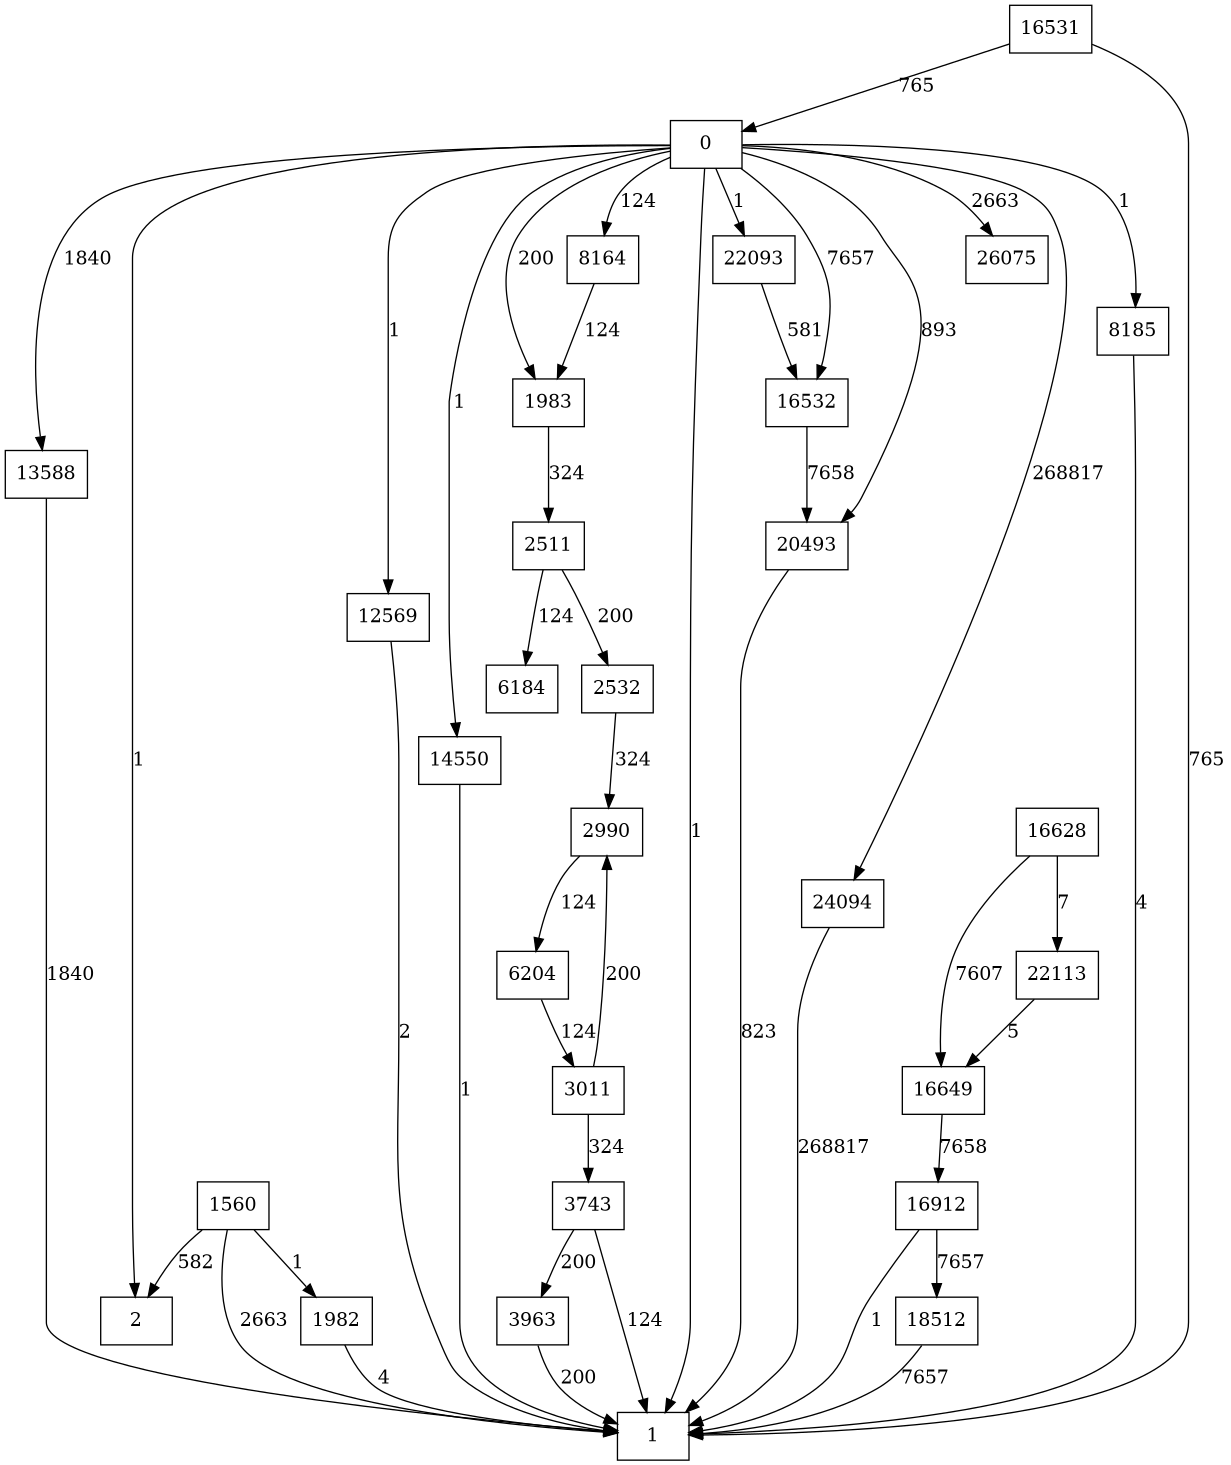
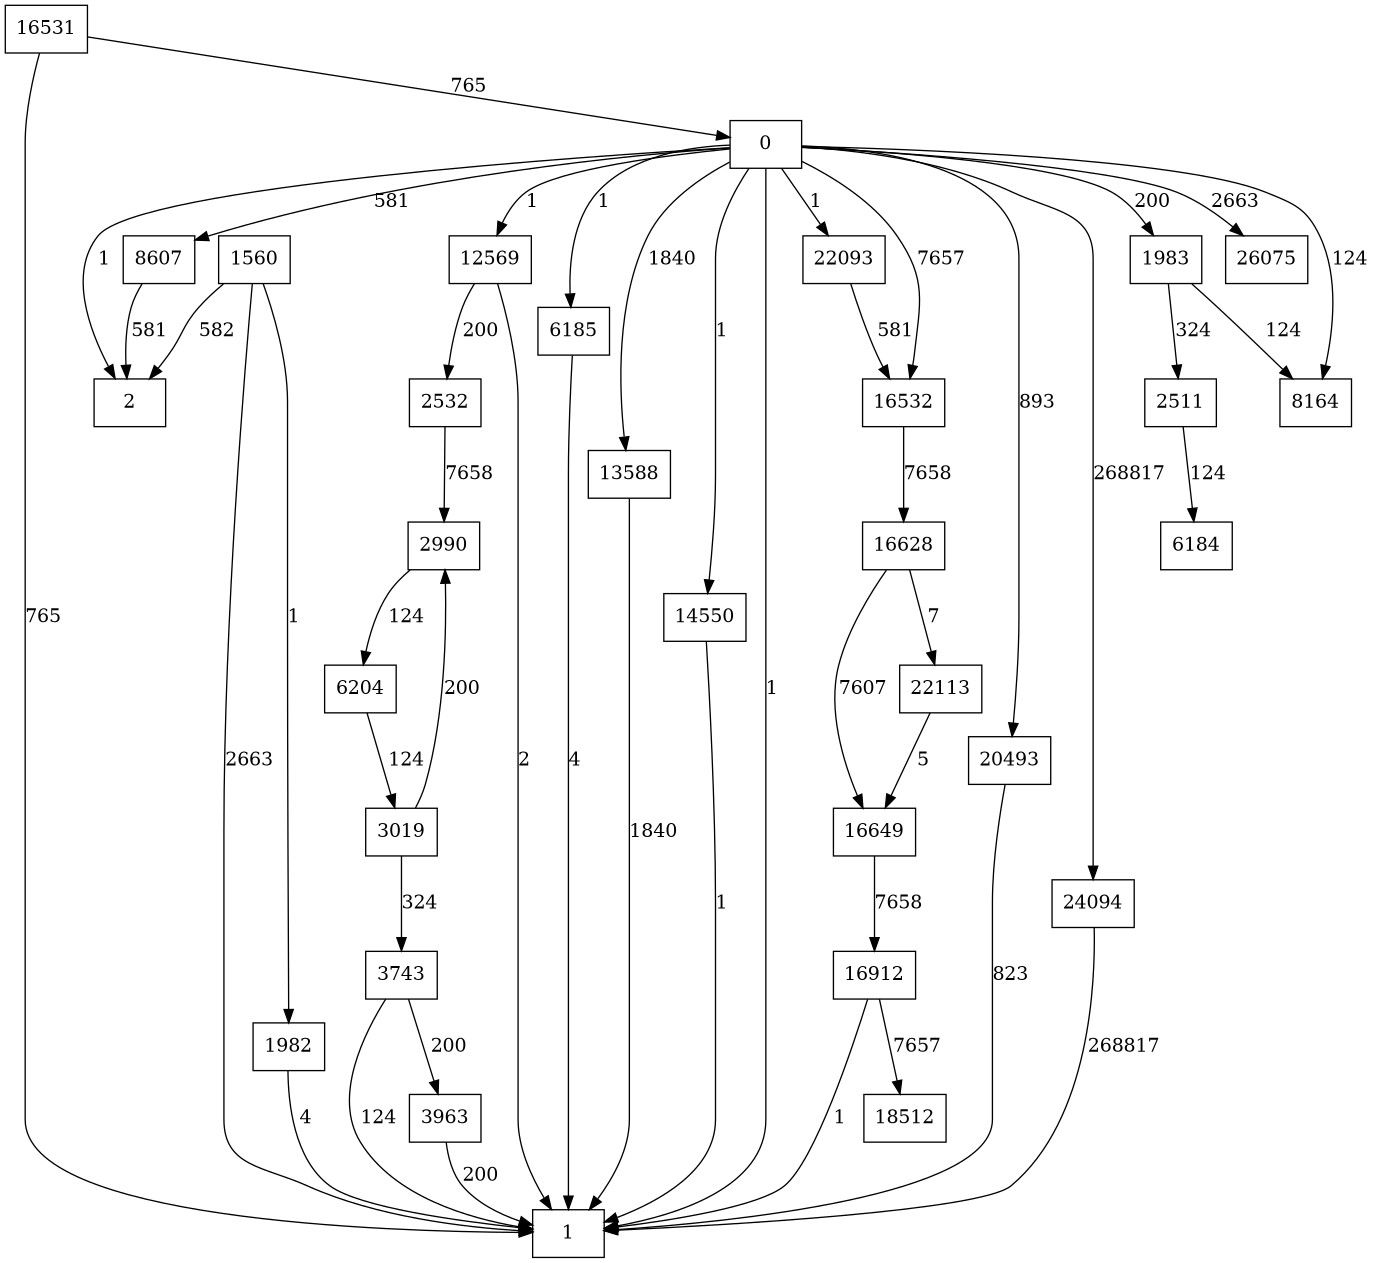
none -> (159, 260)
(578, 325) -> (1238, 326)
(1133, 331) -> (574, 331)
(807, 467) -> (904, 467)
(584, 611) -> (457, 323)
(633, 761) -> (470, 474)
(588, 1090) -> (401, 832)
(822, 1412) -> none
